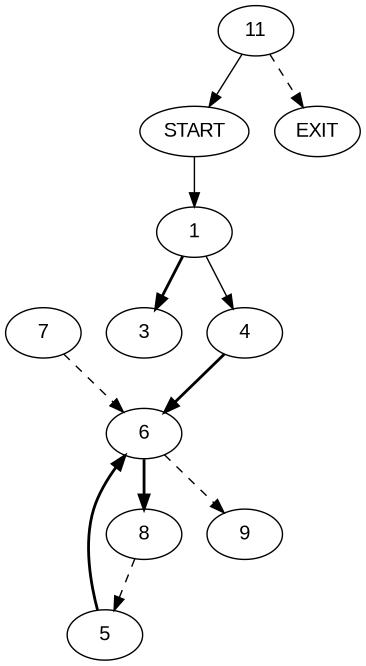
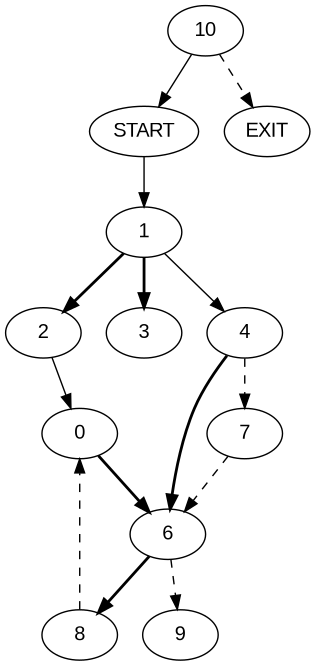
(256, 31) -> (206, 31)
none -> (43, 333)
none -> (245, 376)
(105, 635) -> (80, 434)
